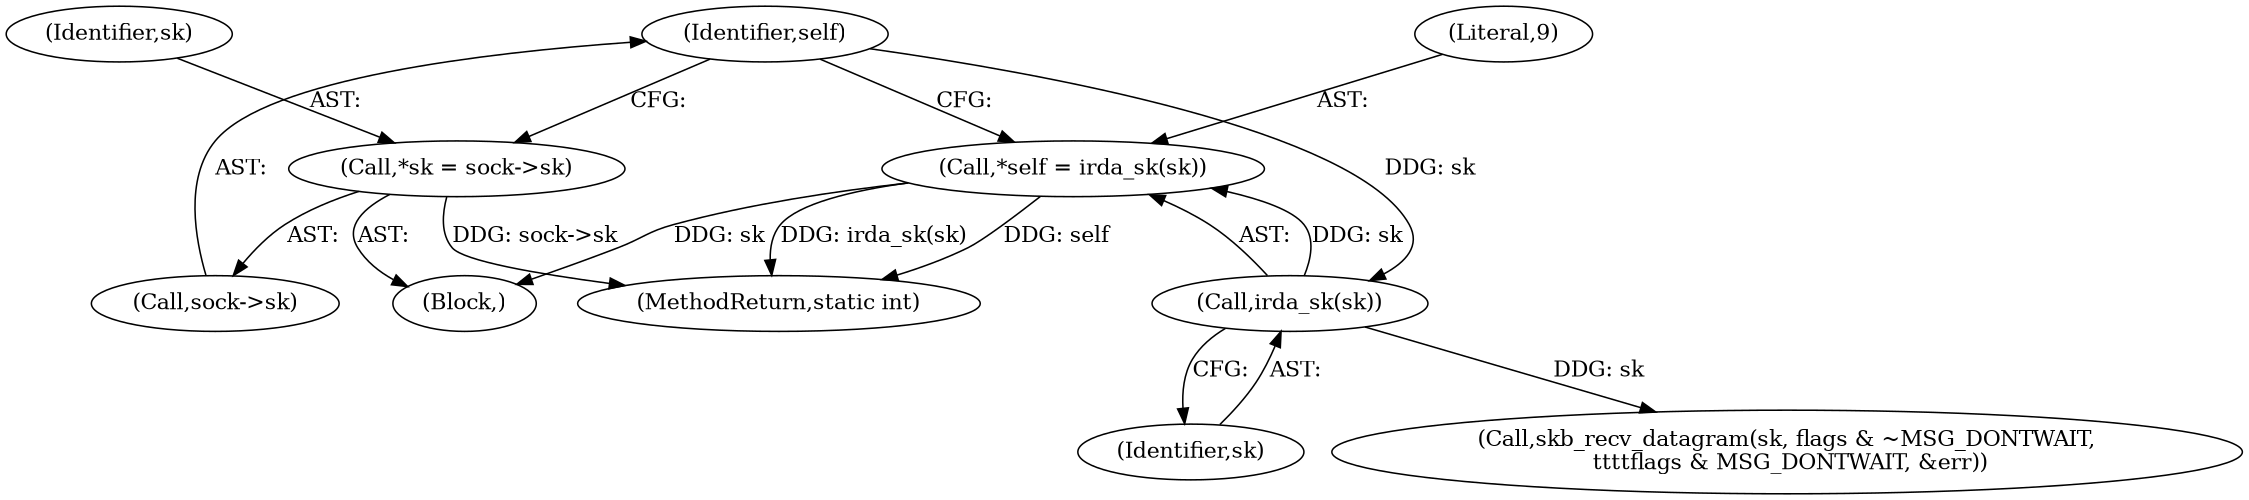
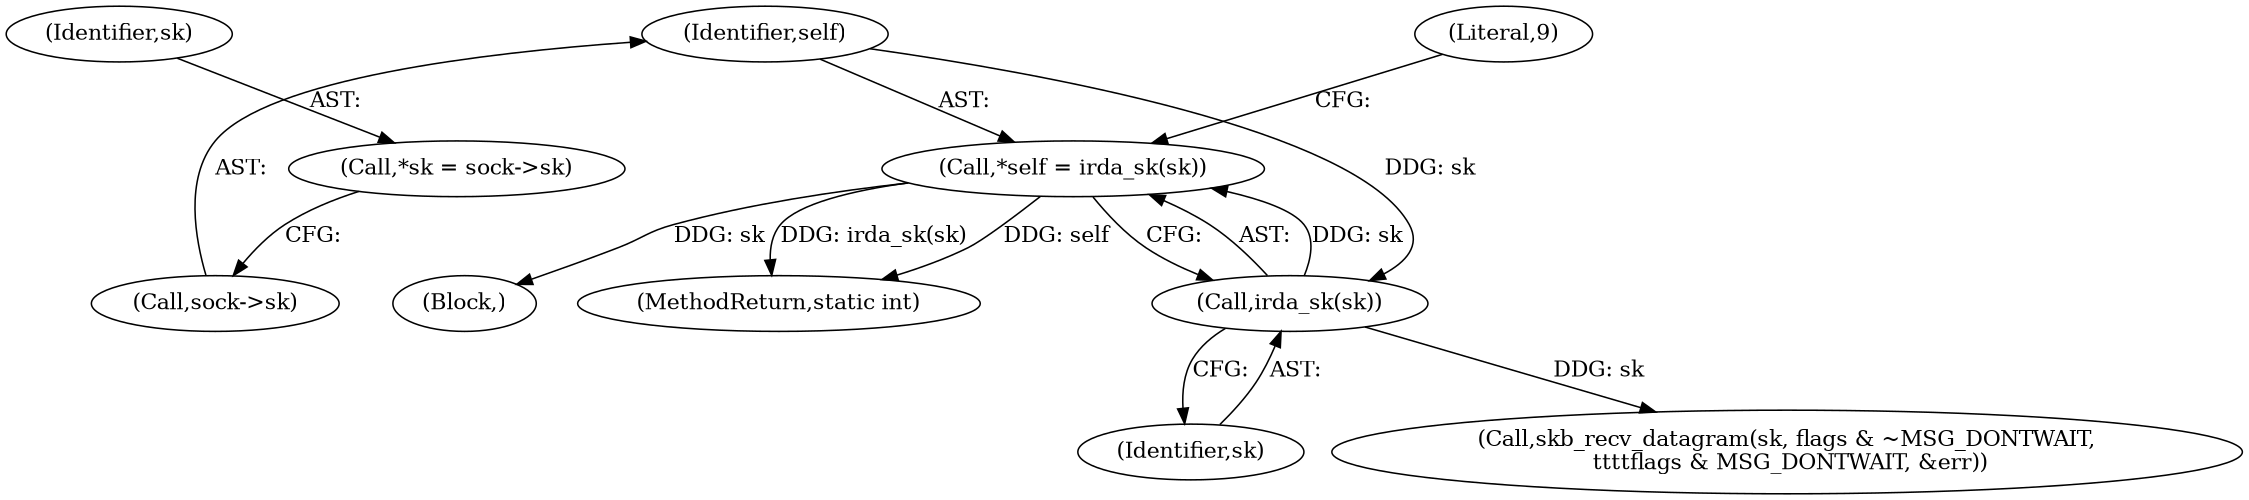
(619, 98) -> none
(968, 101) -> (968, 101)
(1347, 101) -> (1347, 101)
(317, 236) -> (317, 236)
(354, 237) -> none
none -> (1140, 243)
(503, 266) -> none
